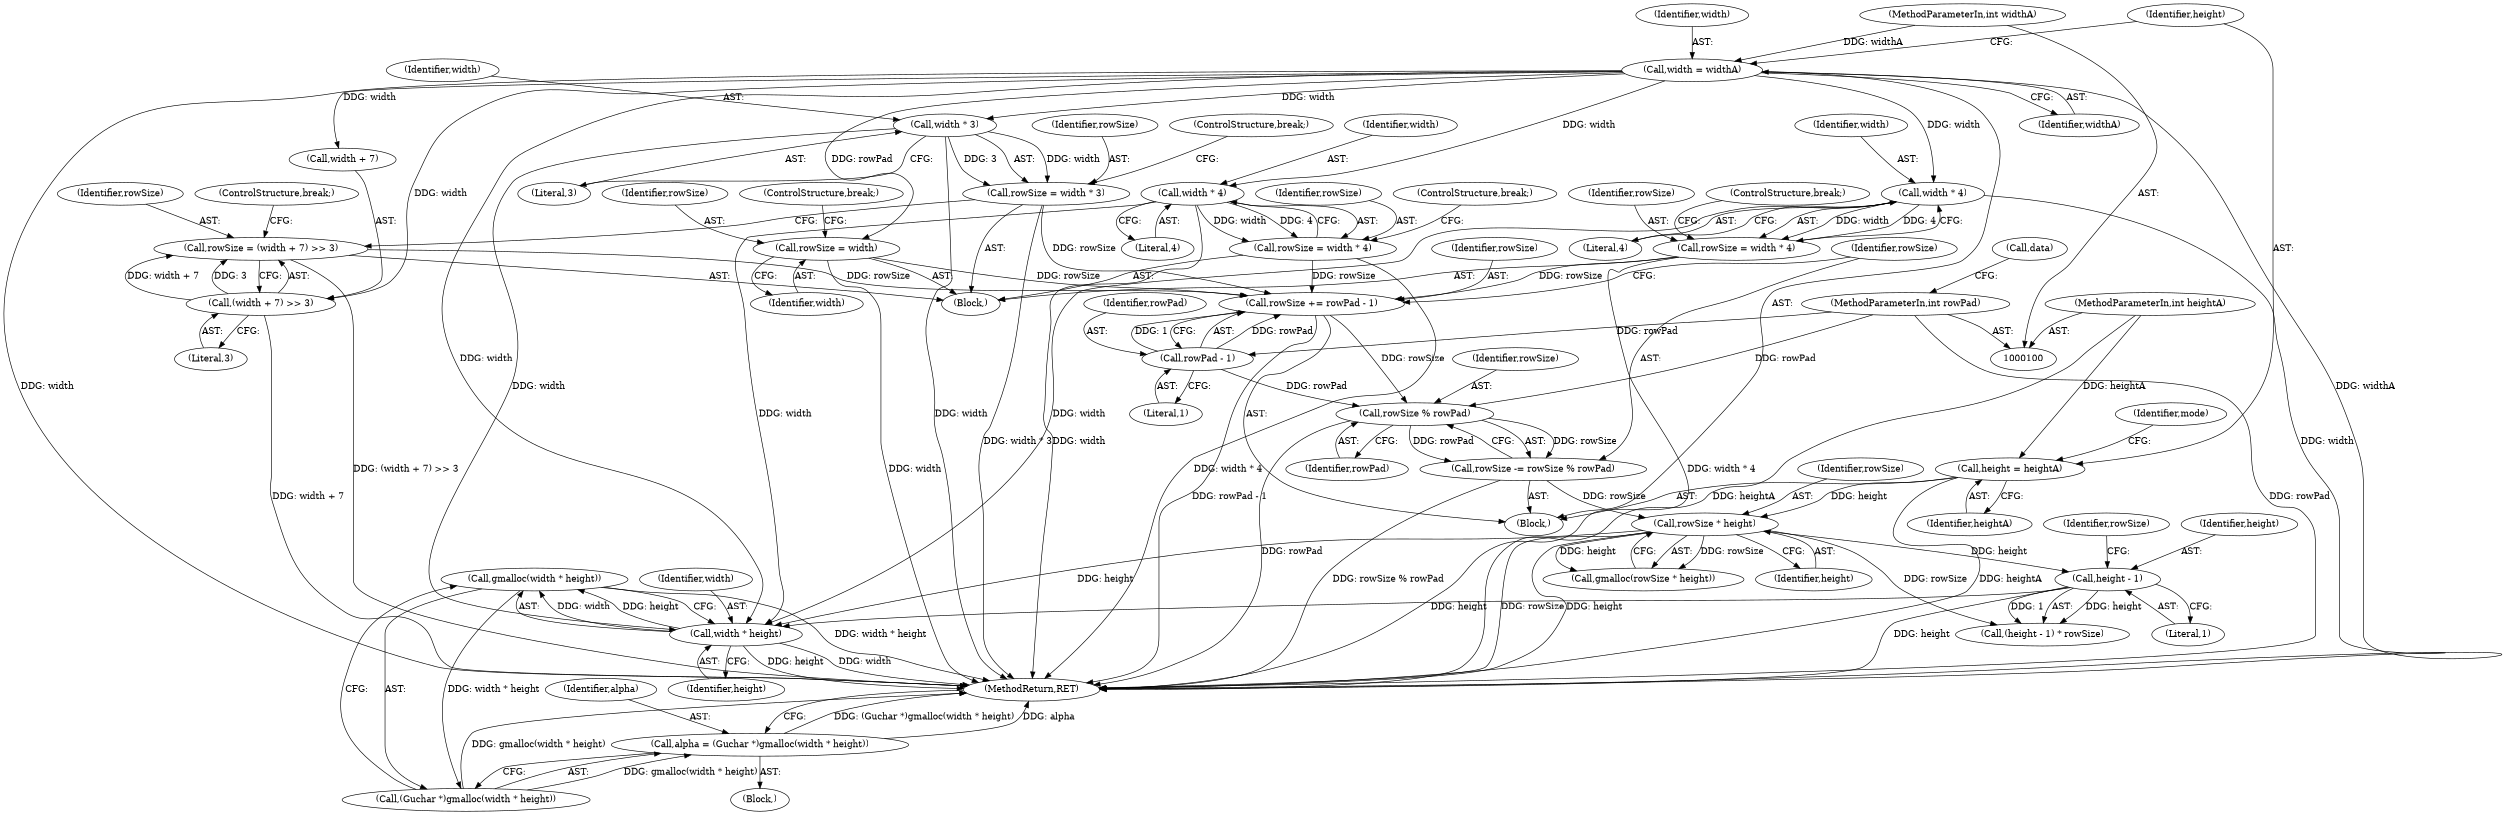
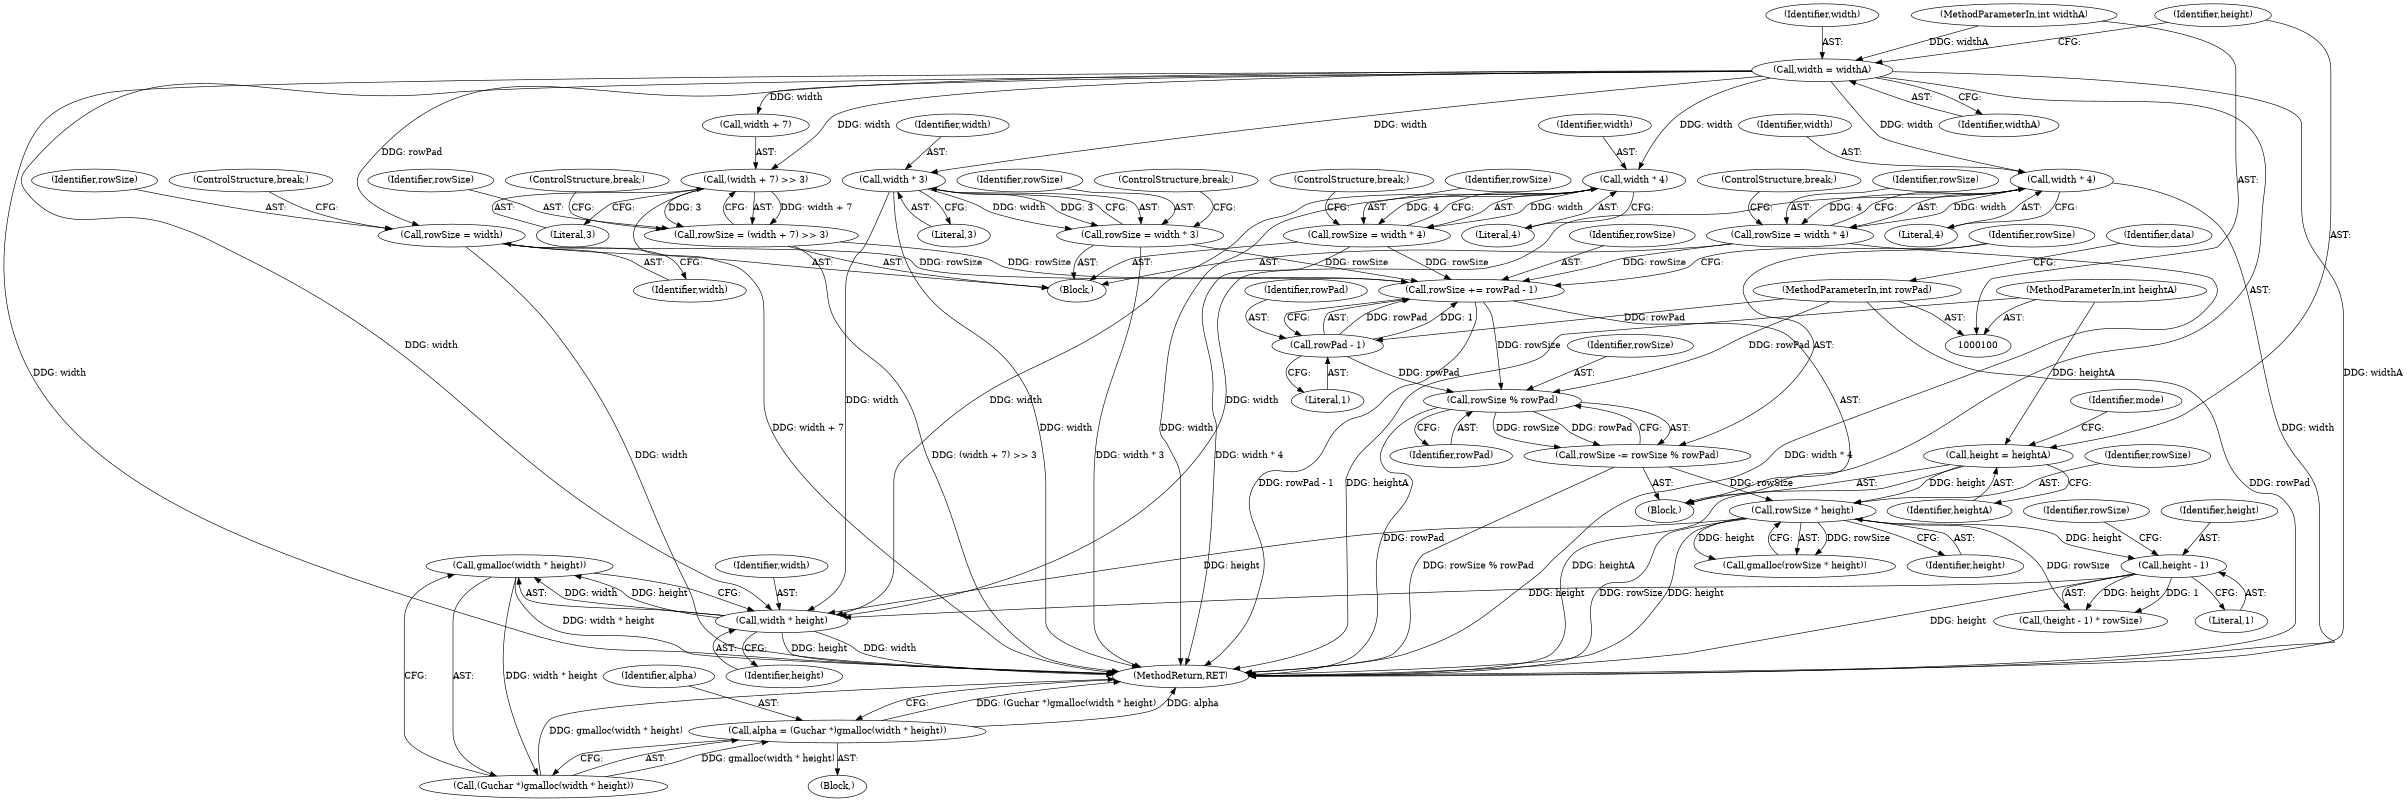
(674, 231) -> (1072, 199)
(2030, 249) -> (2159, 236)
